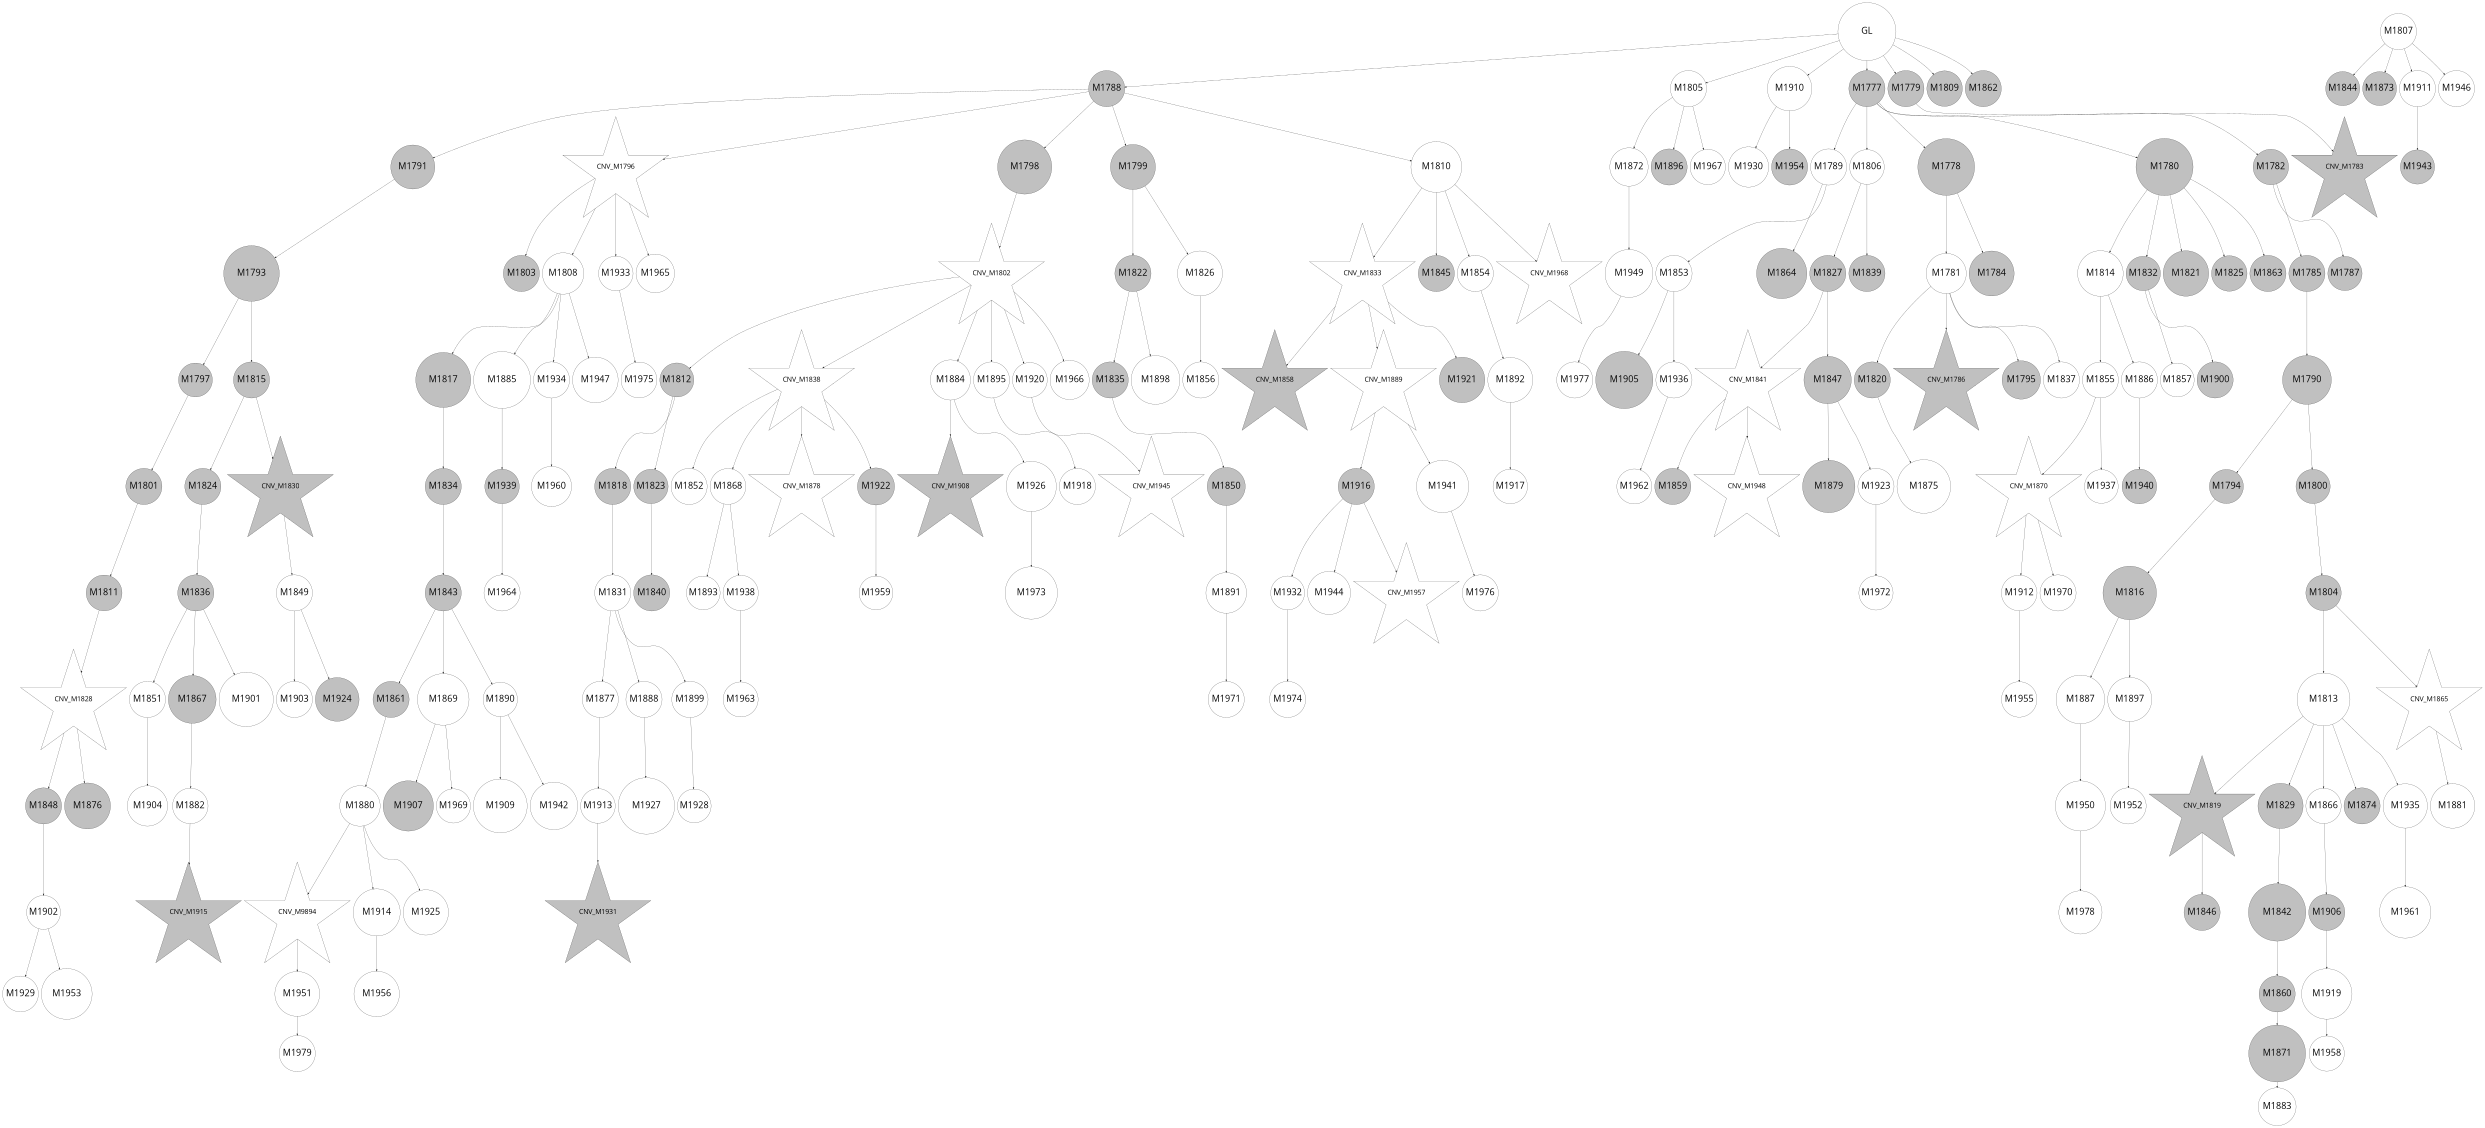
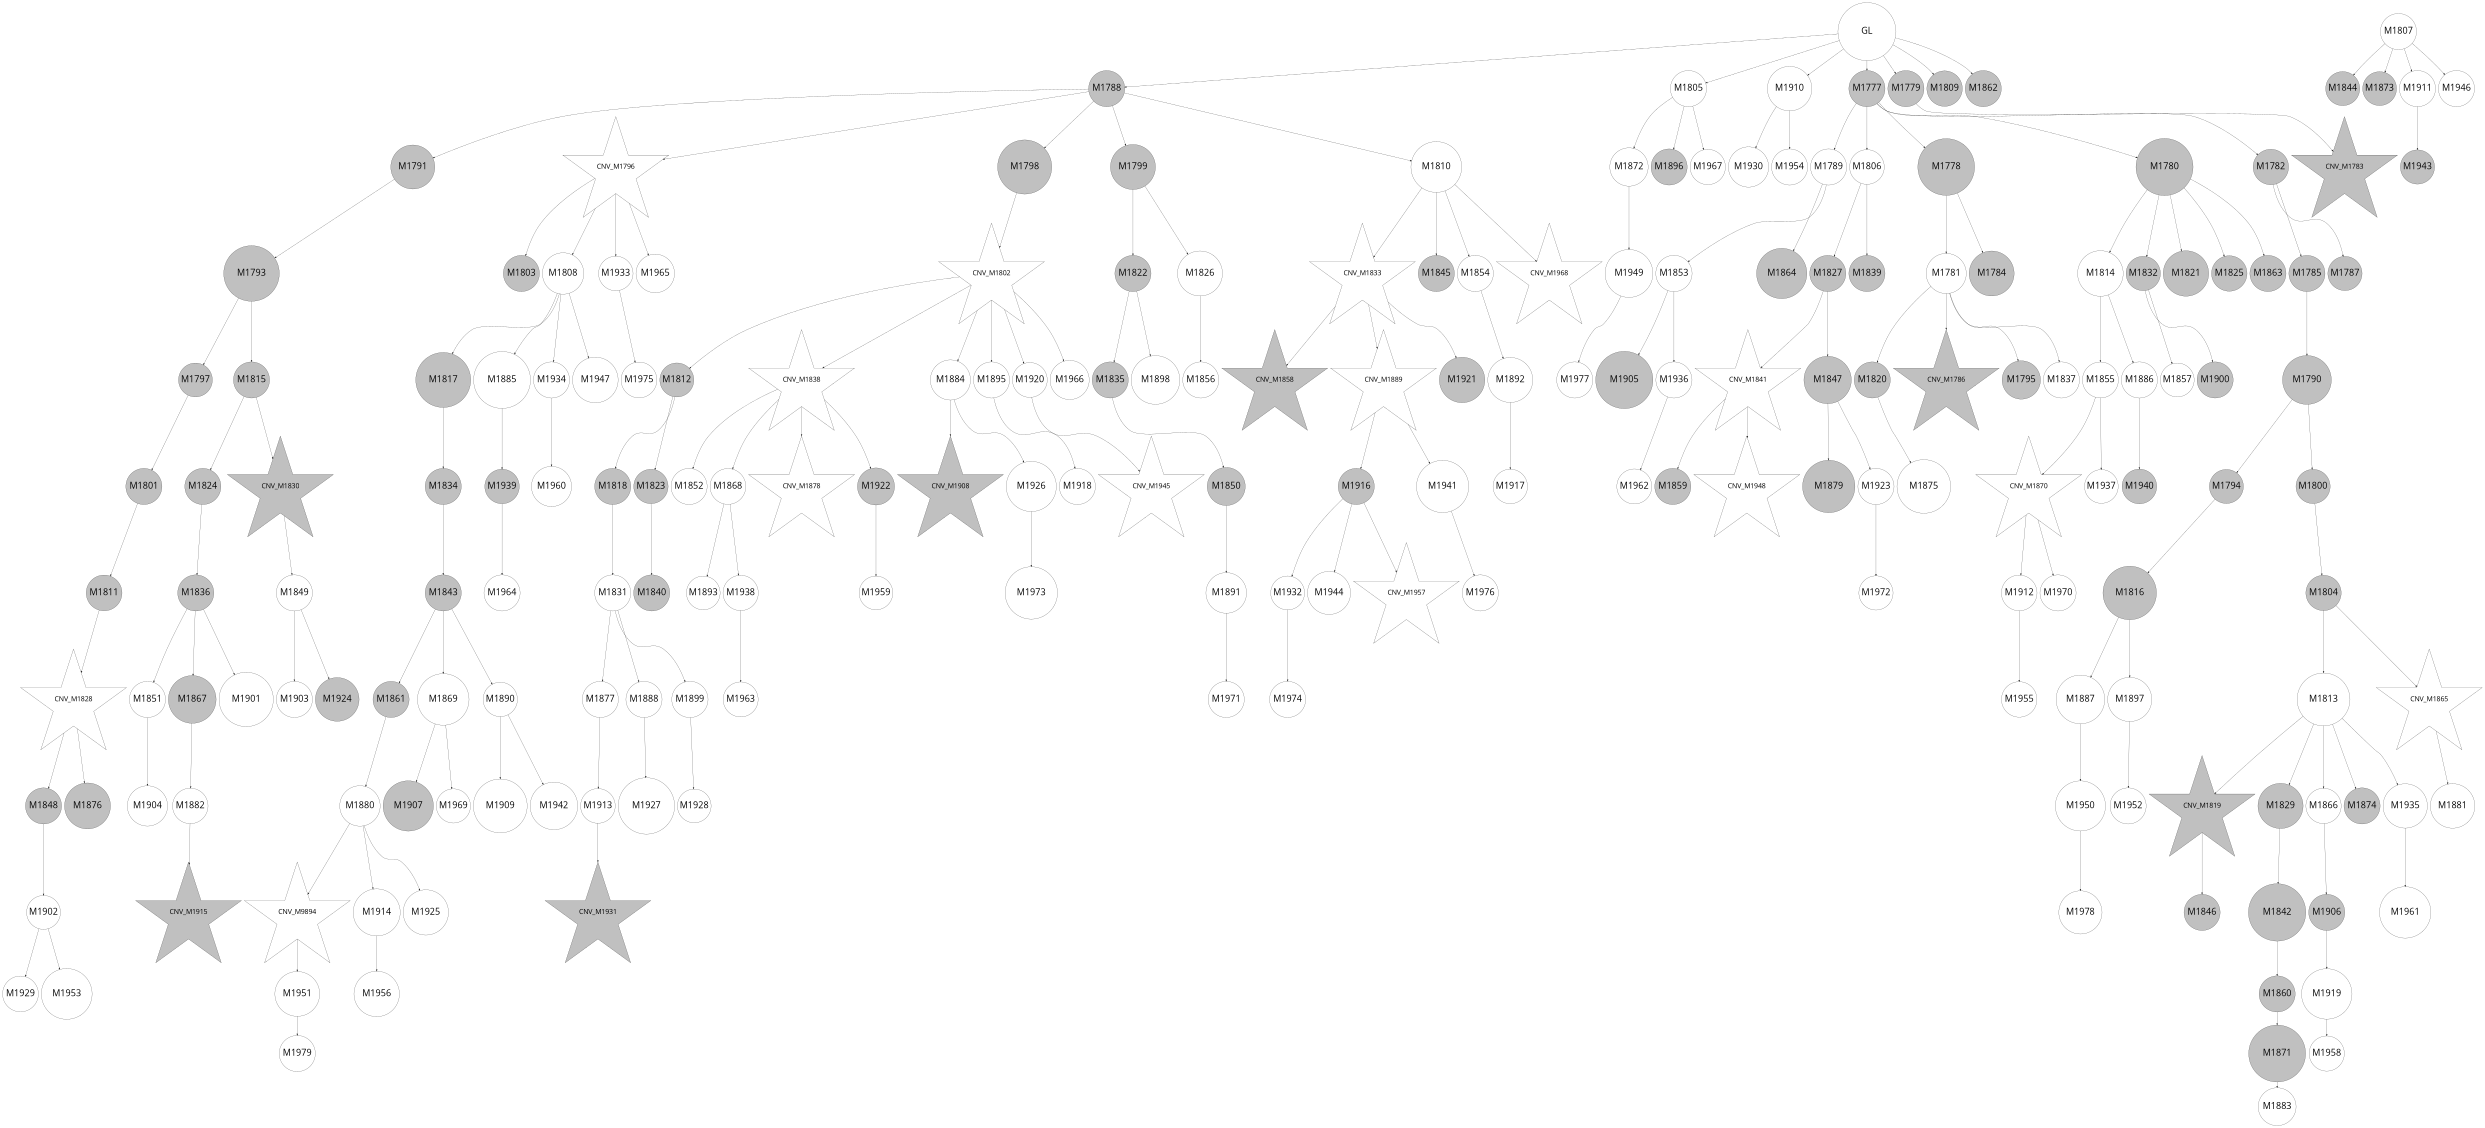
(1790, 167) -> (1790, 167)
